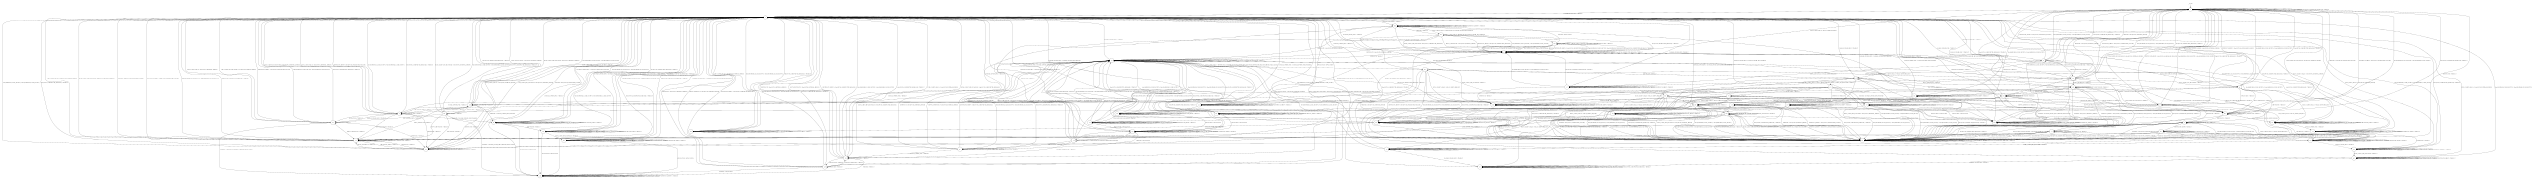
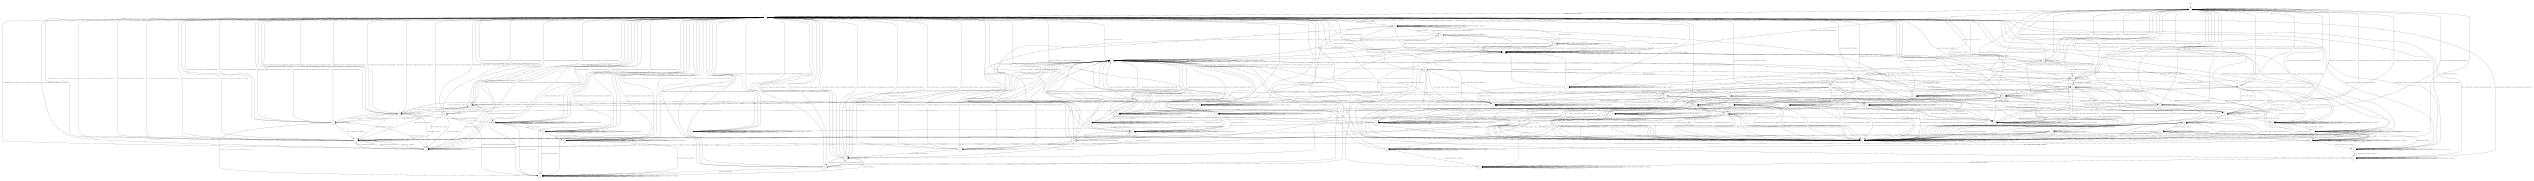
(1080, 18) -> (1080, 18)
